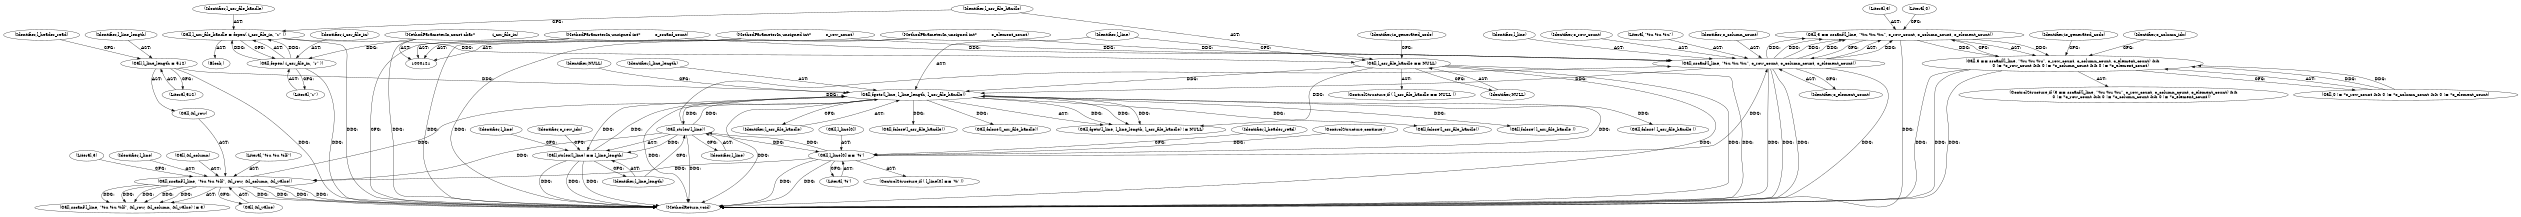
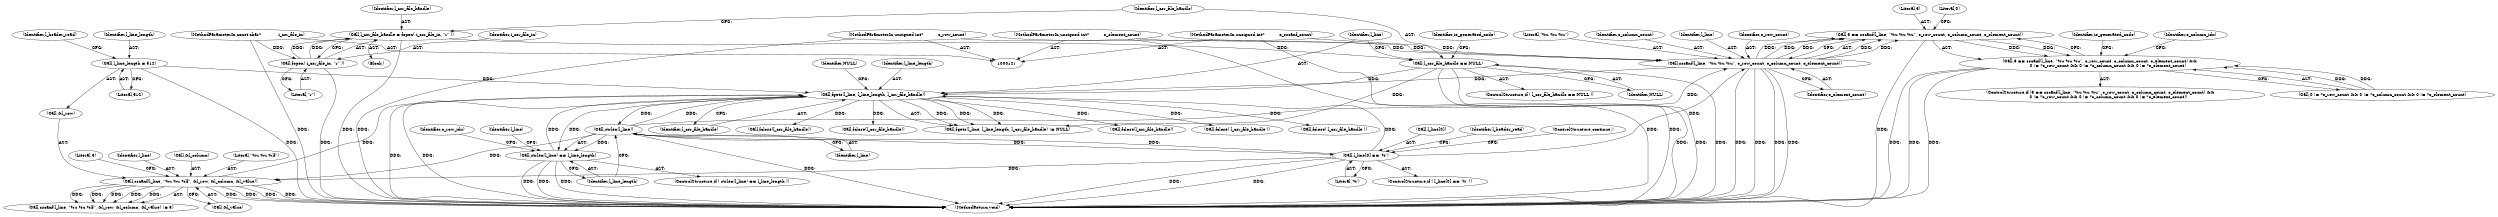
(377, 130) -> (1676, 130)
(1240, 143) -> (1494, 143)
none -> (732, 182)
